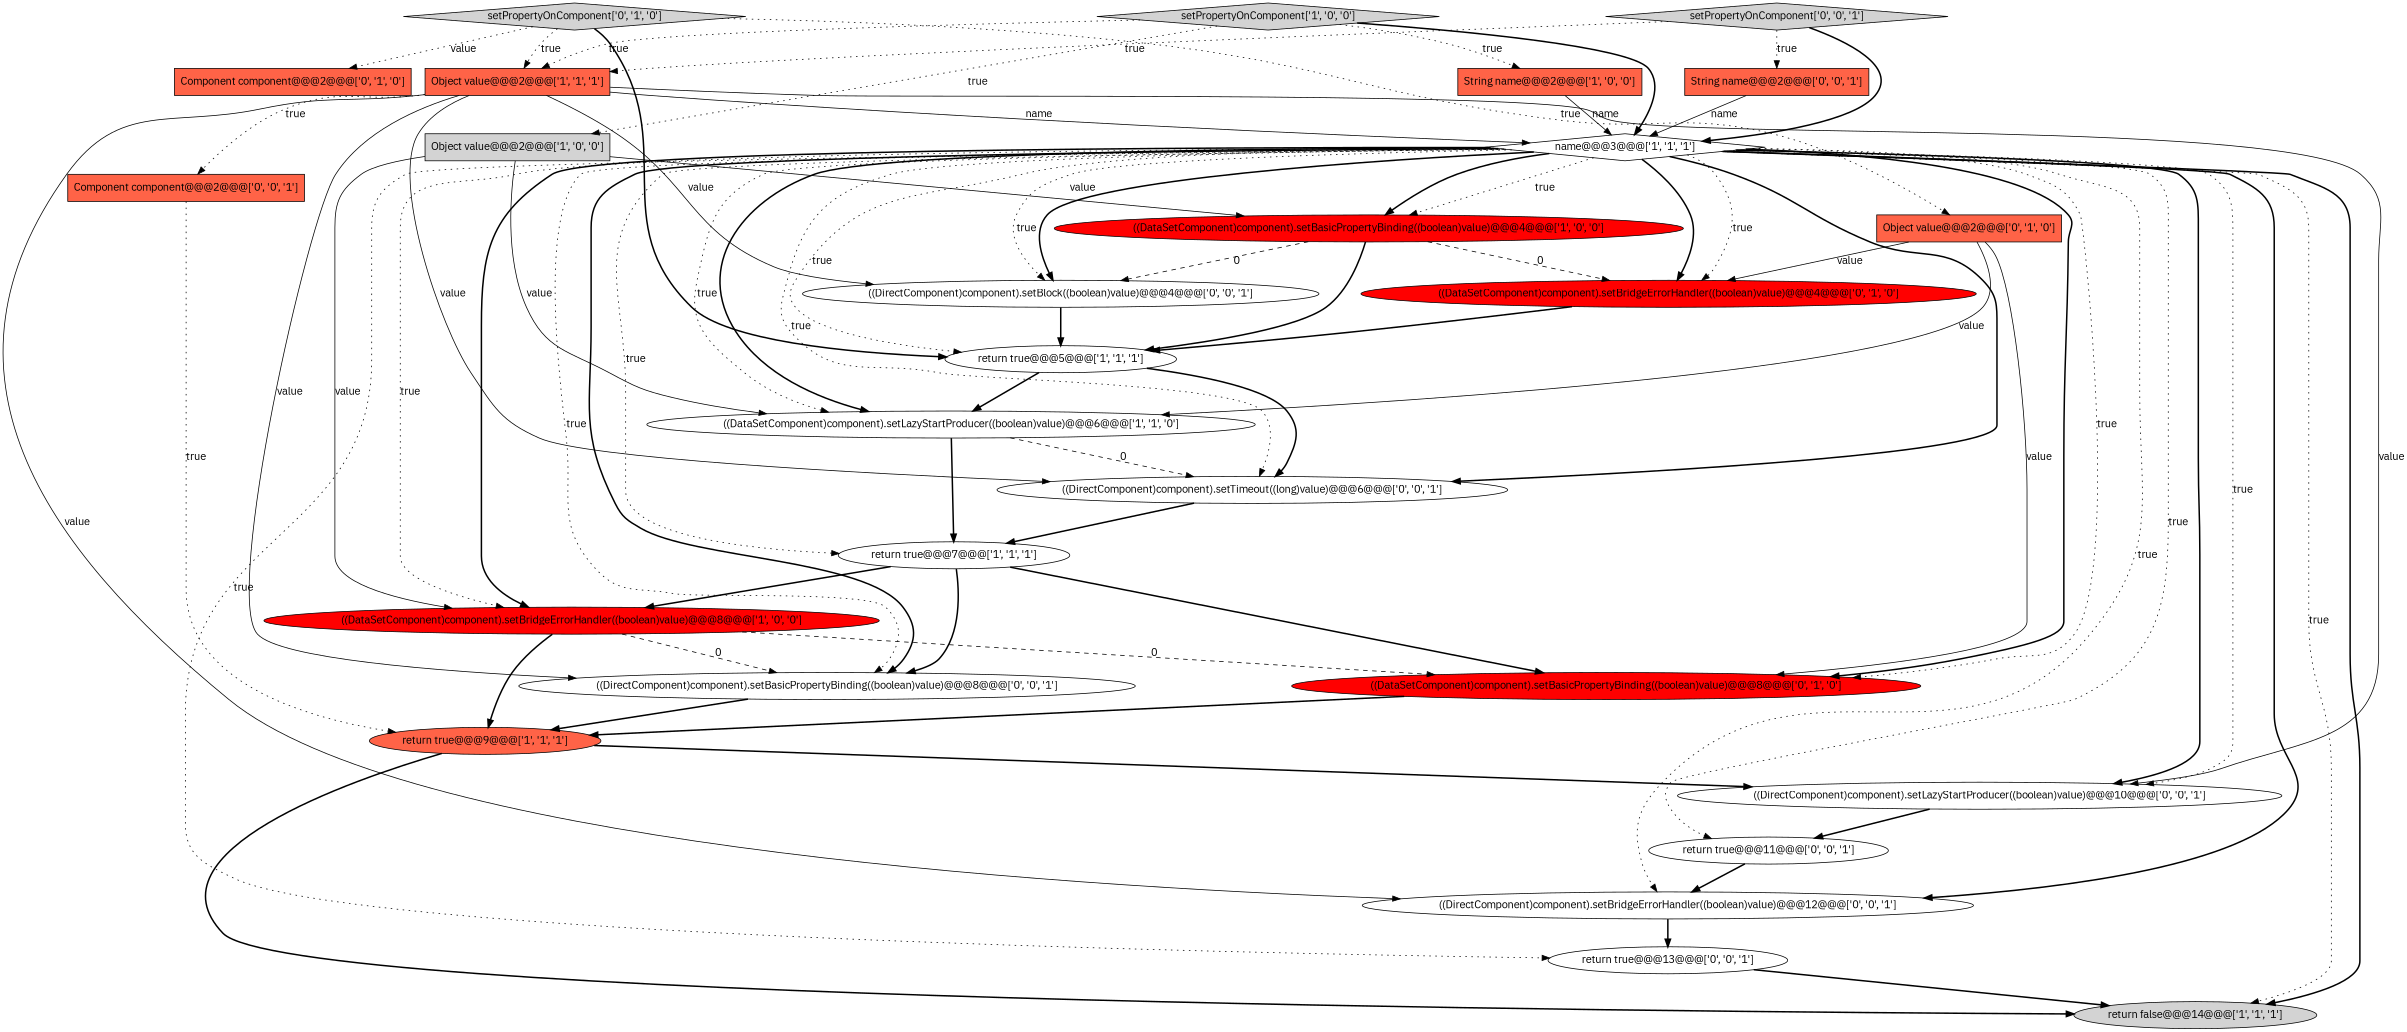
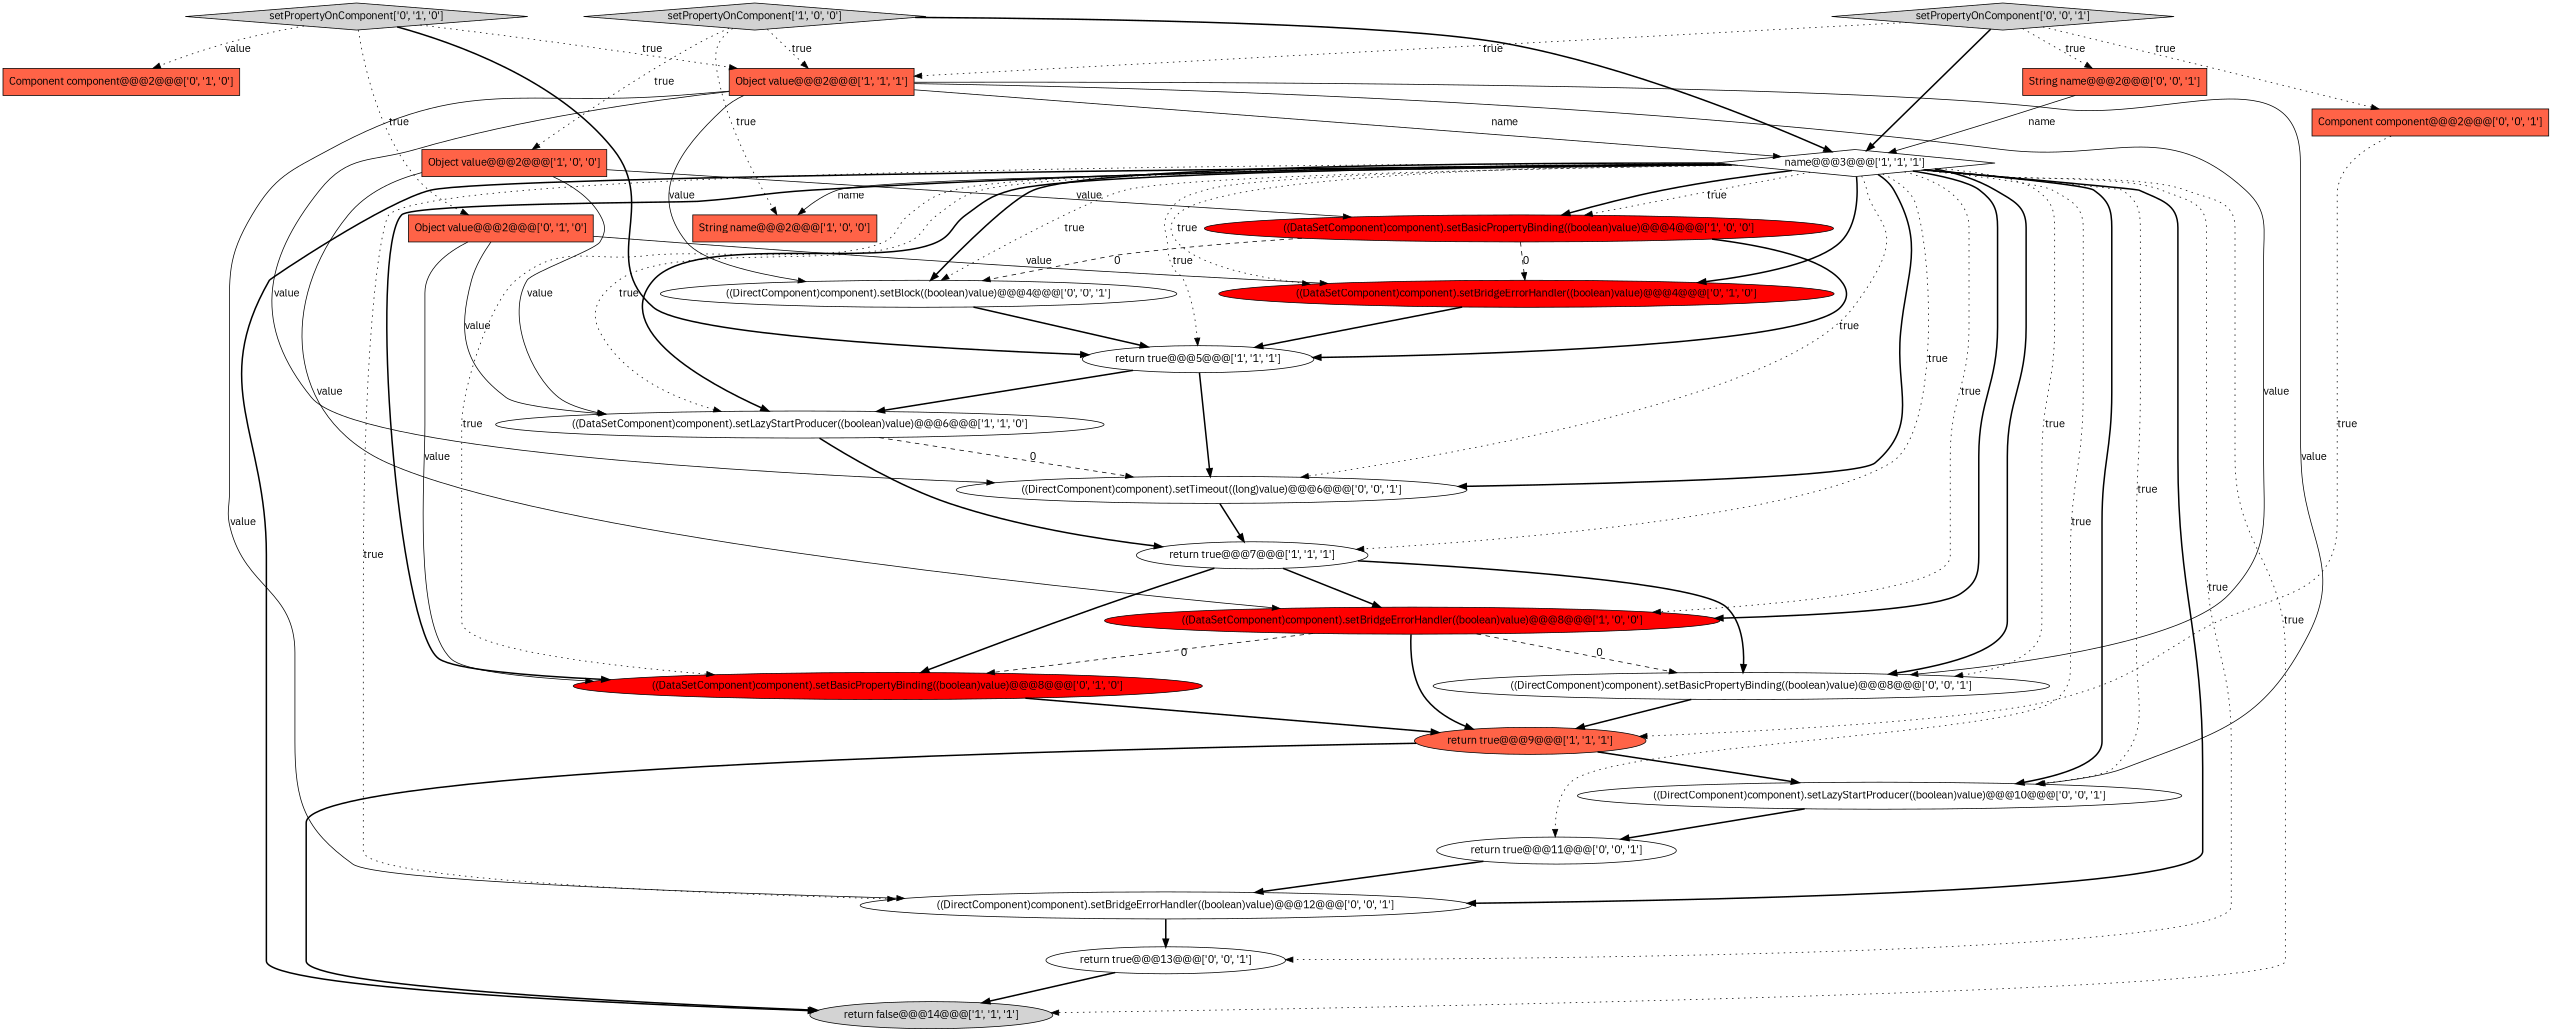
(281, 111) -> (2207, 67)
(1588, 115) -> (1266, 172)
(517, 147) -> (514, 163)
